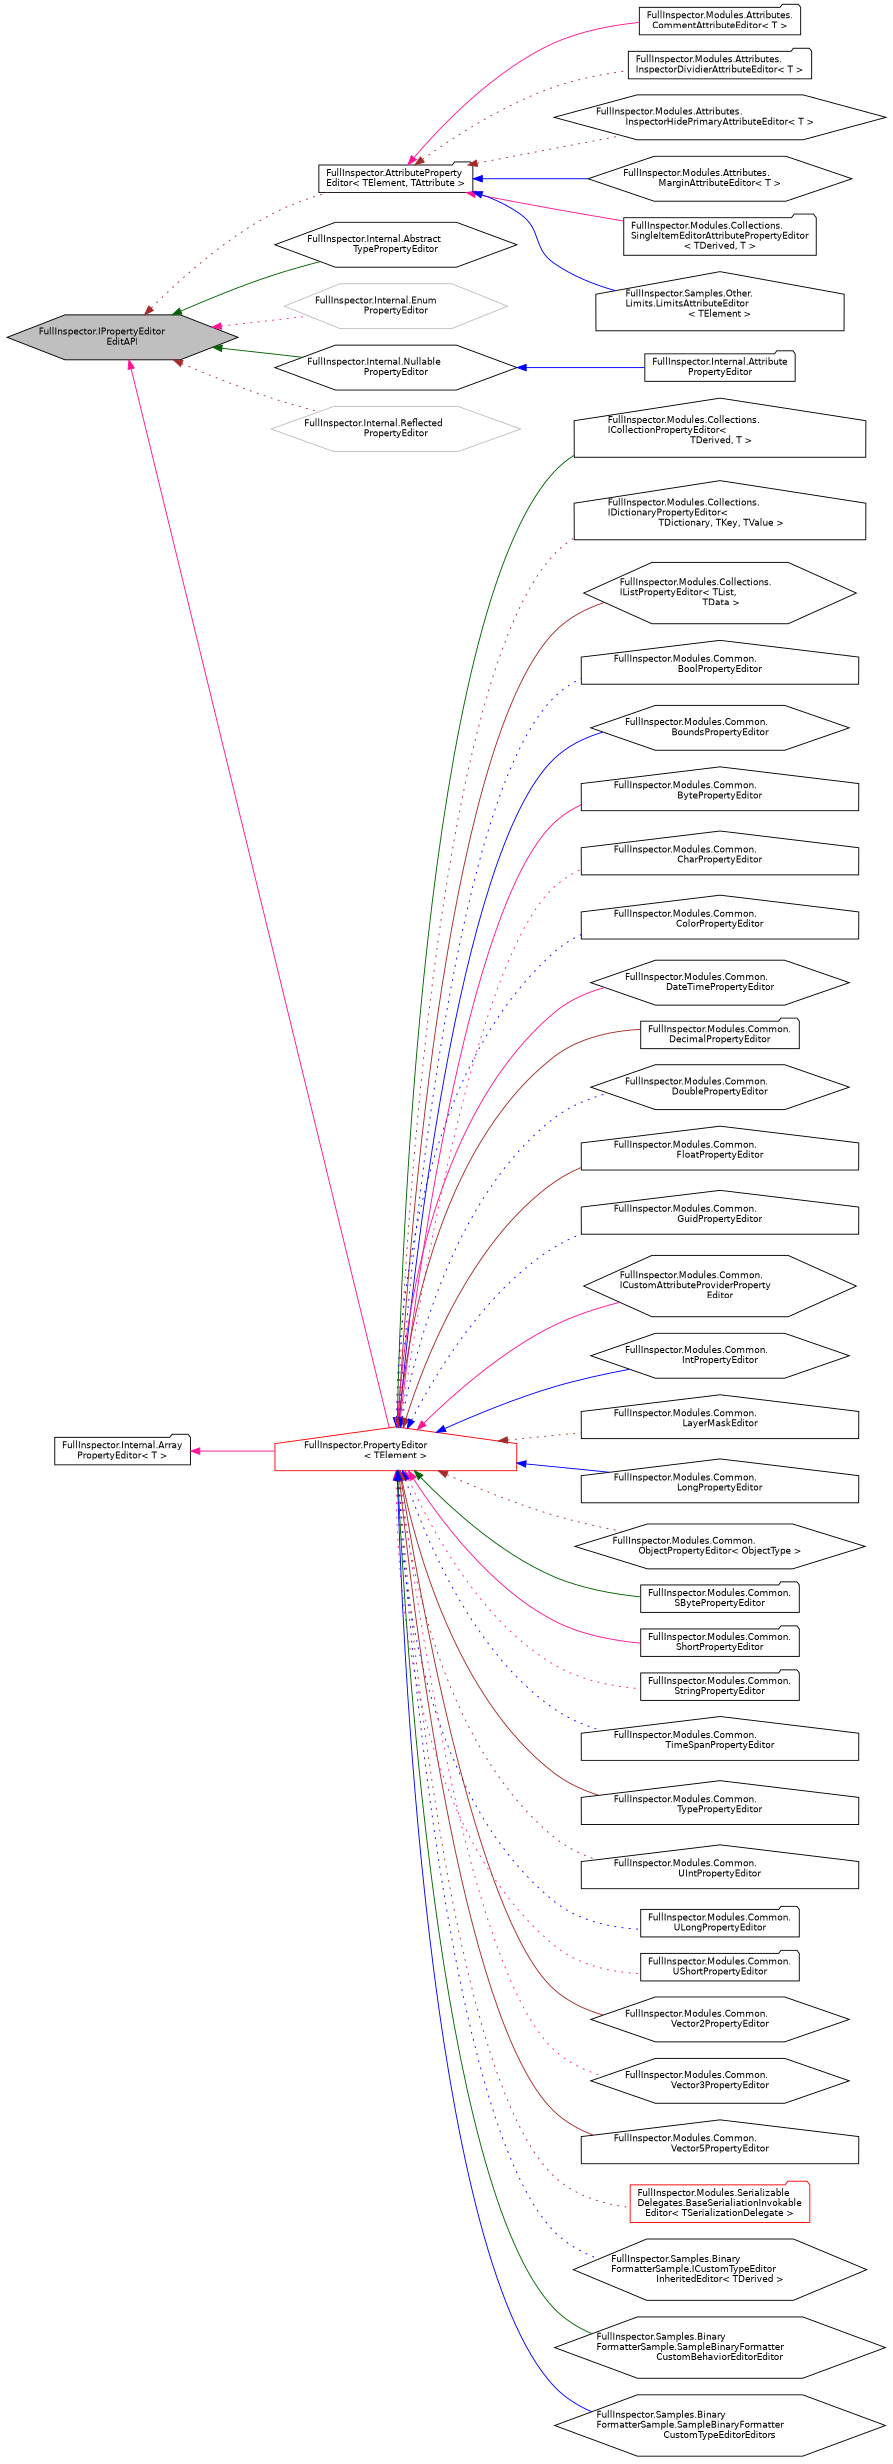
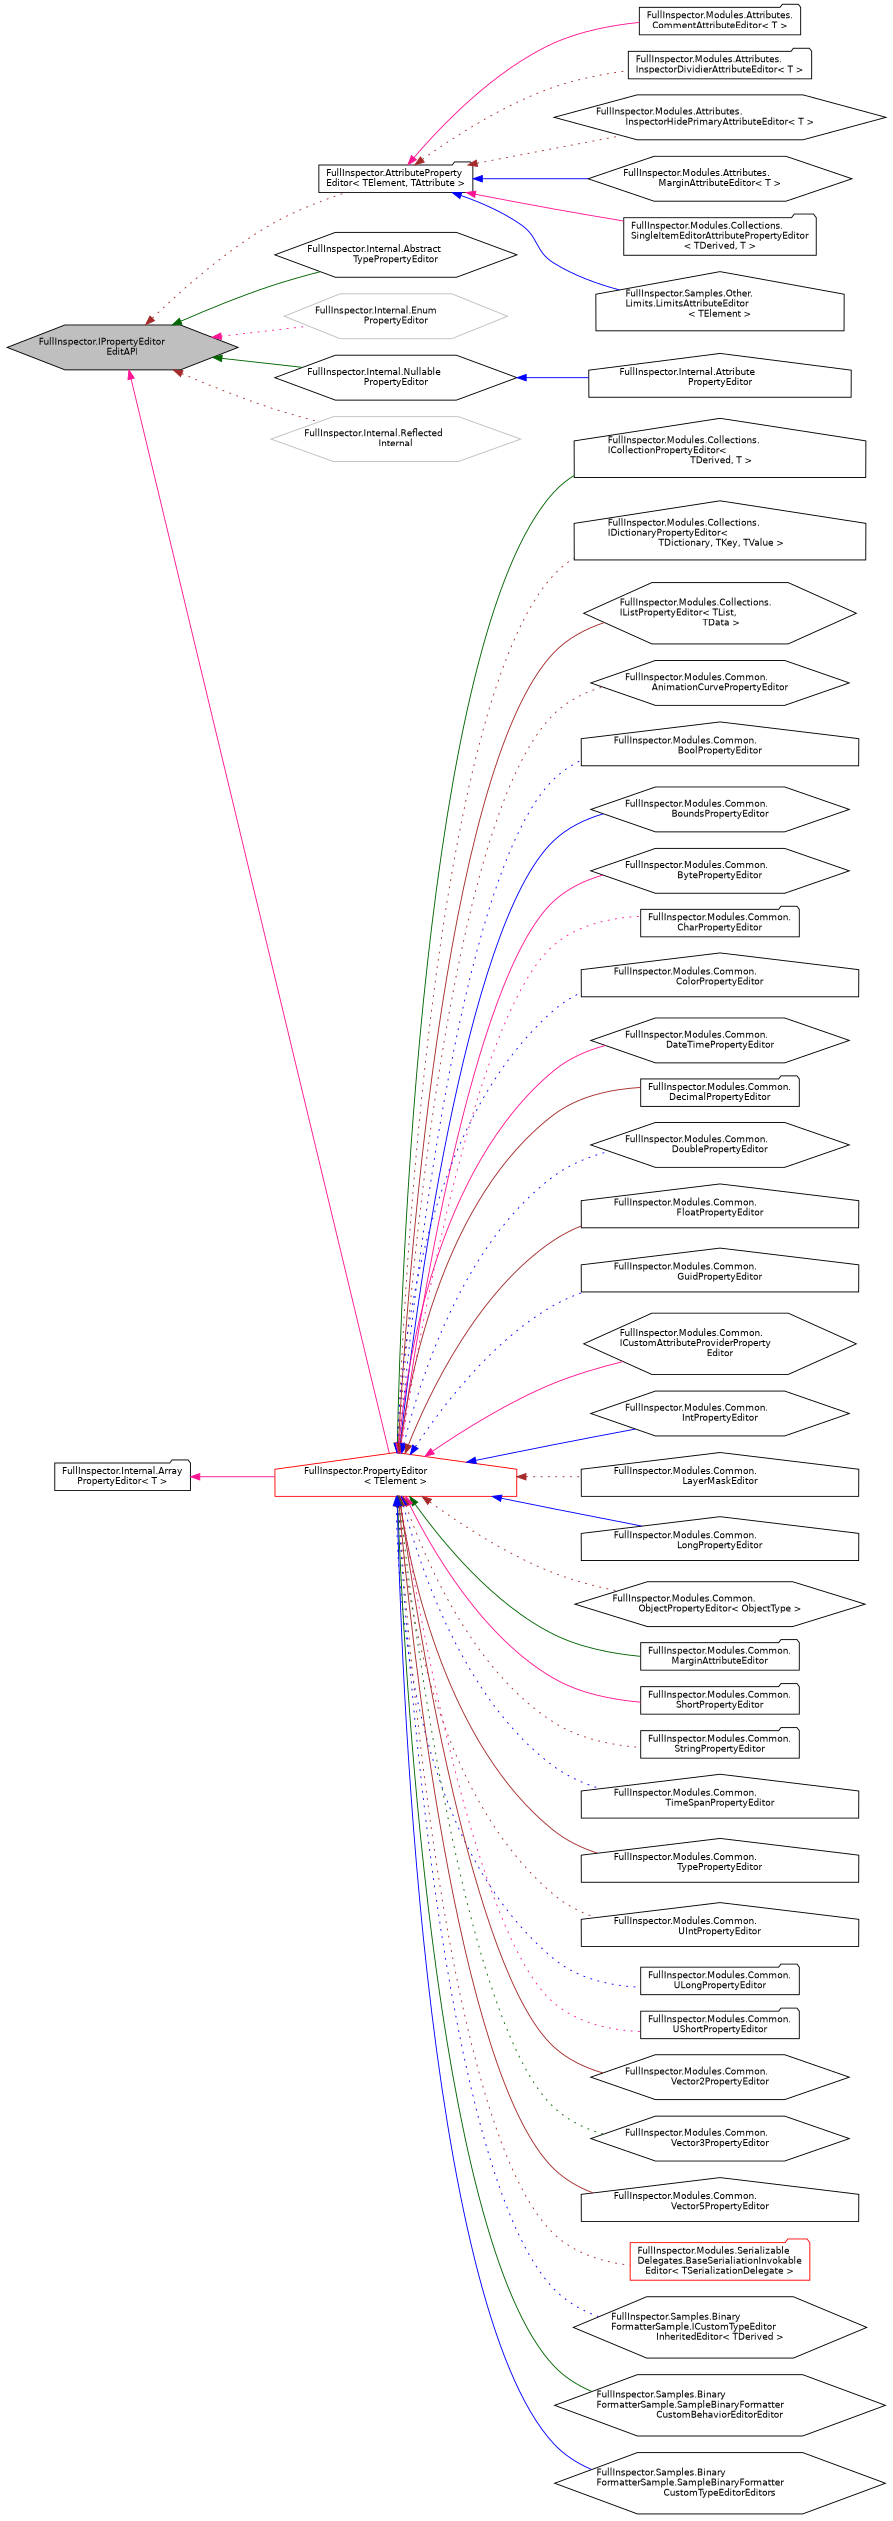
(720, 368) -> (720, 378)
(396, 429) -> (396, 439)
none -> (720, 683)
(720, 791) -> (720, 871)
(720, 855) -> (720, 923)
(720, 1599) -> (720, 1656)
(497, 1617) -> (490, 1663)
(449, 1770) -> (454, 1843)
